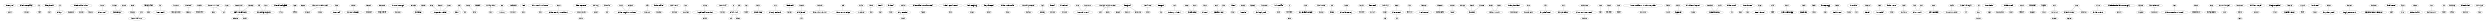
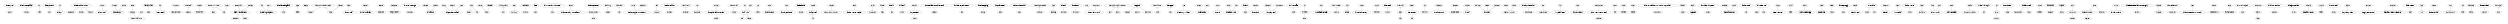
none -> (340, 6)
(659, 6) -> (669, 6)
(2256, 6) -> (2274, 6)
